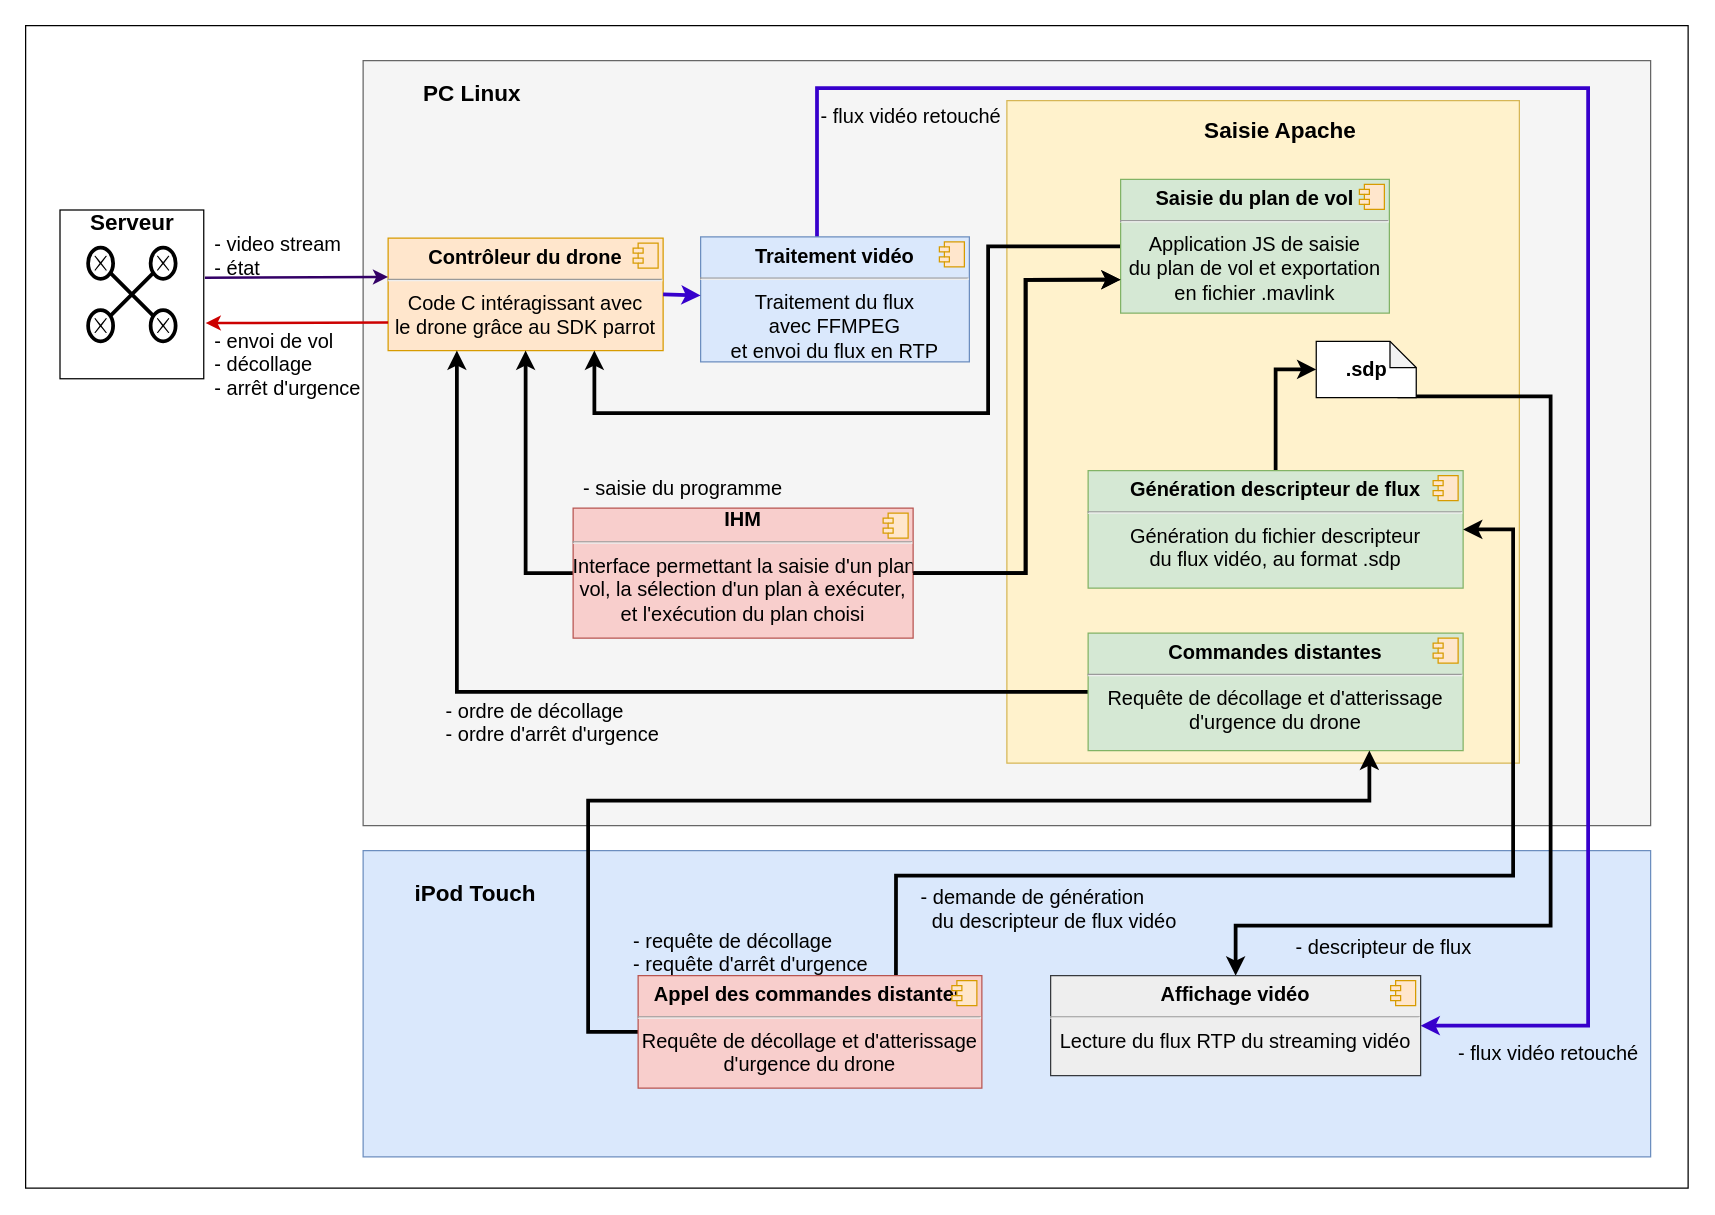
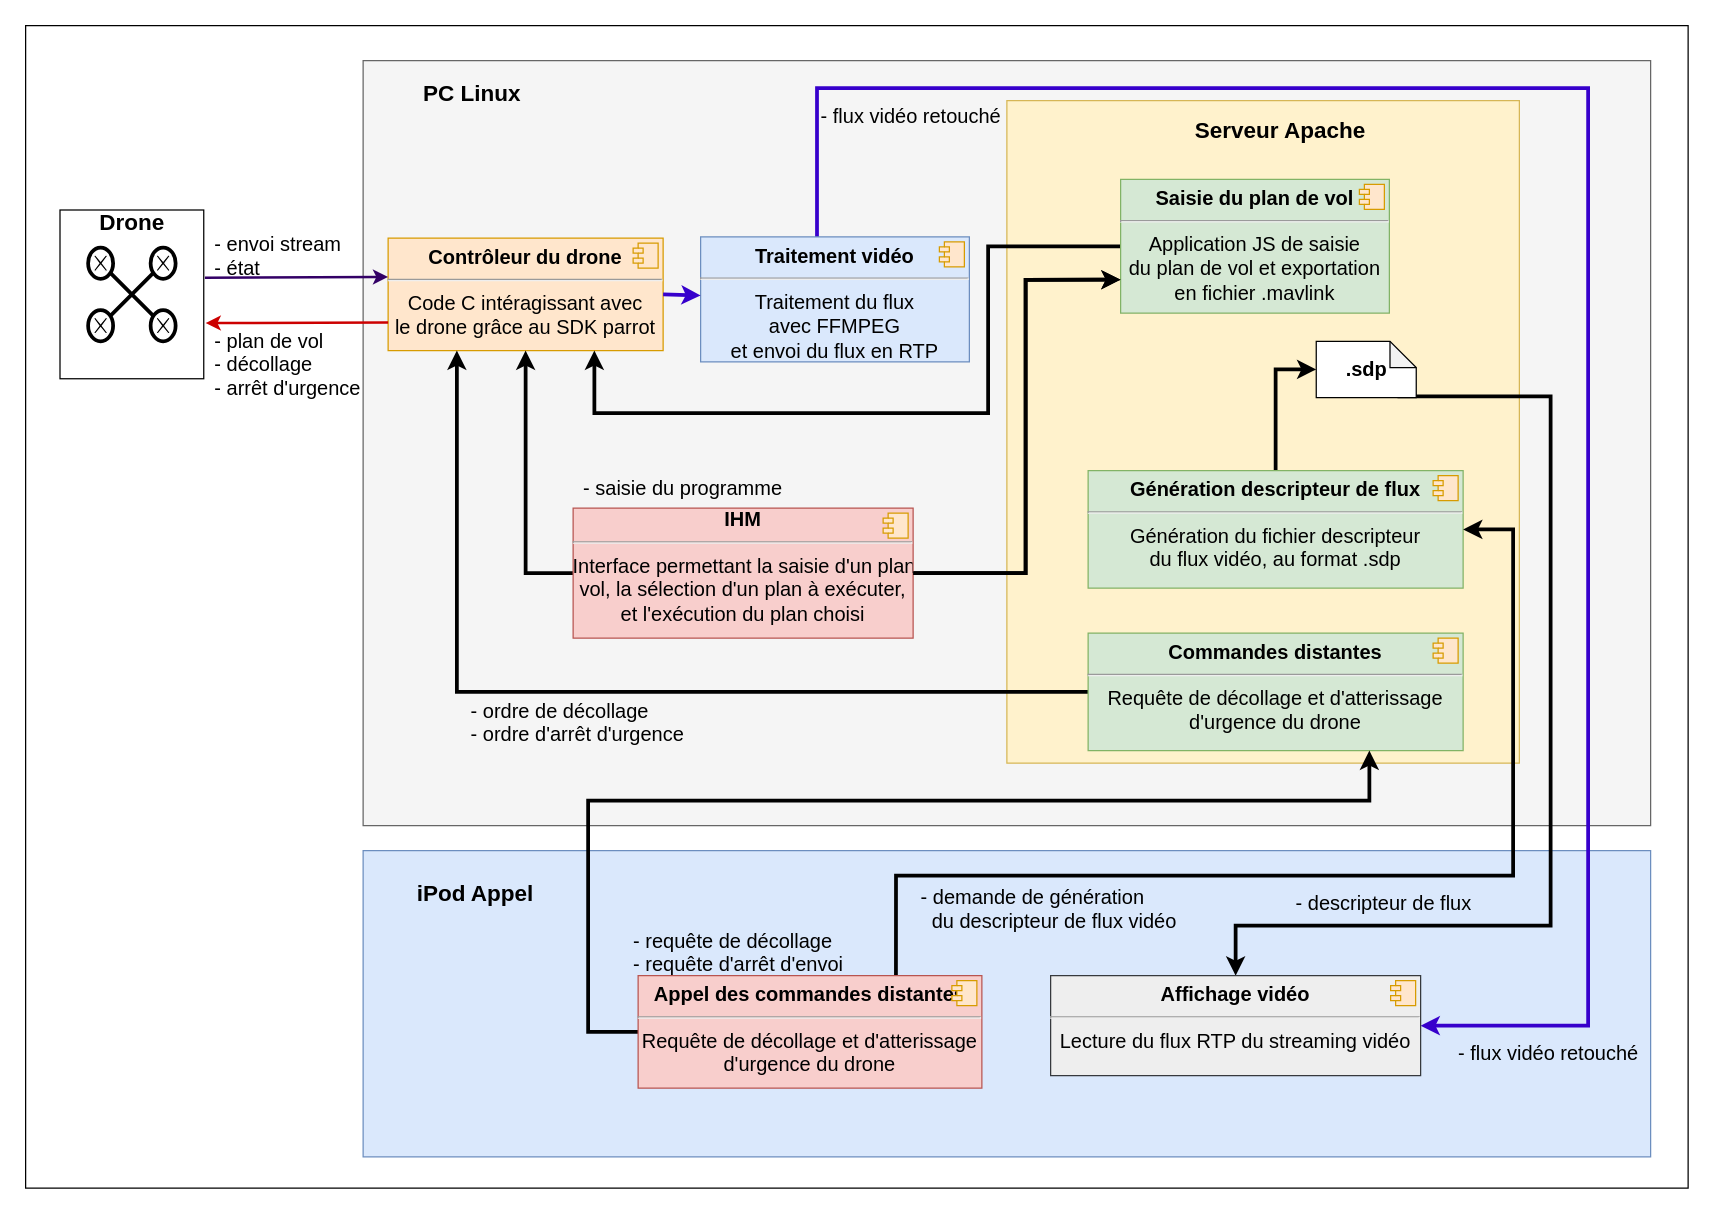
(1281, 131) -> (1281, 131)
(133, 223) -> (133, 223)
(262, 251) -> (262, 251)
(275, 356) -> (275, 356)
(557, 714) -> (582, 714)
(476, 894) -> (476, 894)
(1388, 944) -> (1388, 901)
(732, 947) -> (721, 947)
